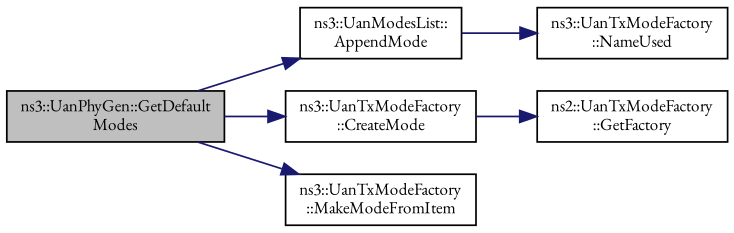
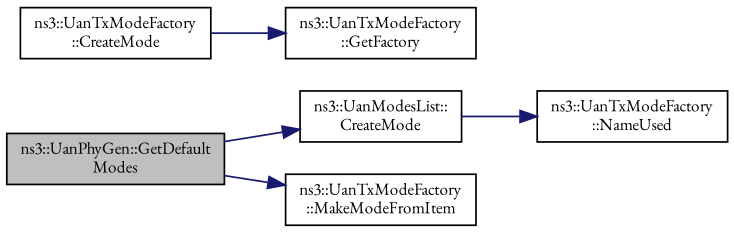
(381, 33) -> (381, 116)
(246, 116) -> none
(632, 116) -> (381, 33)
